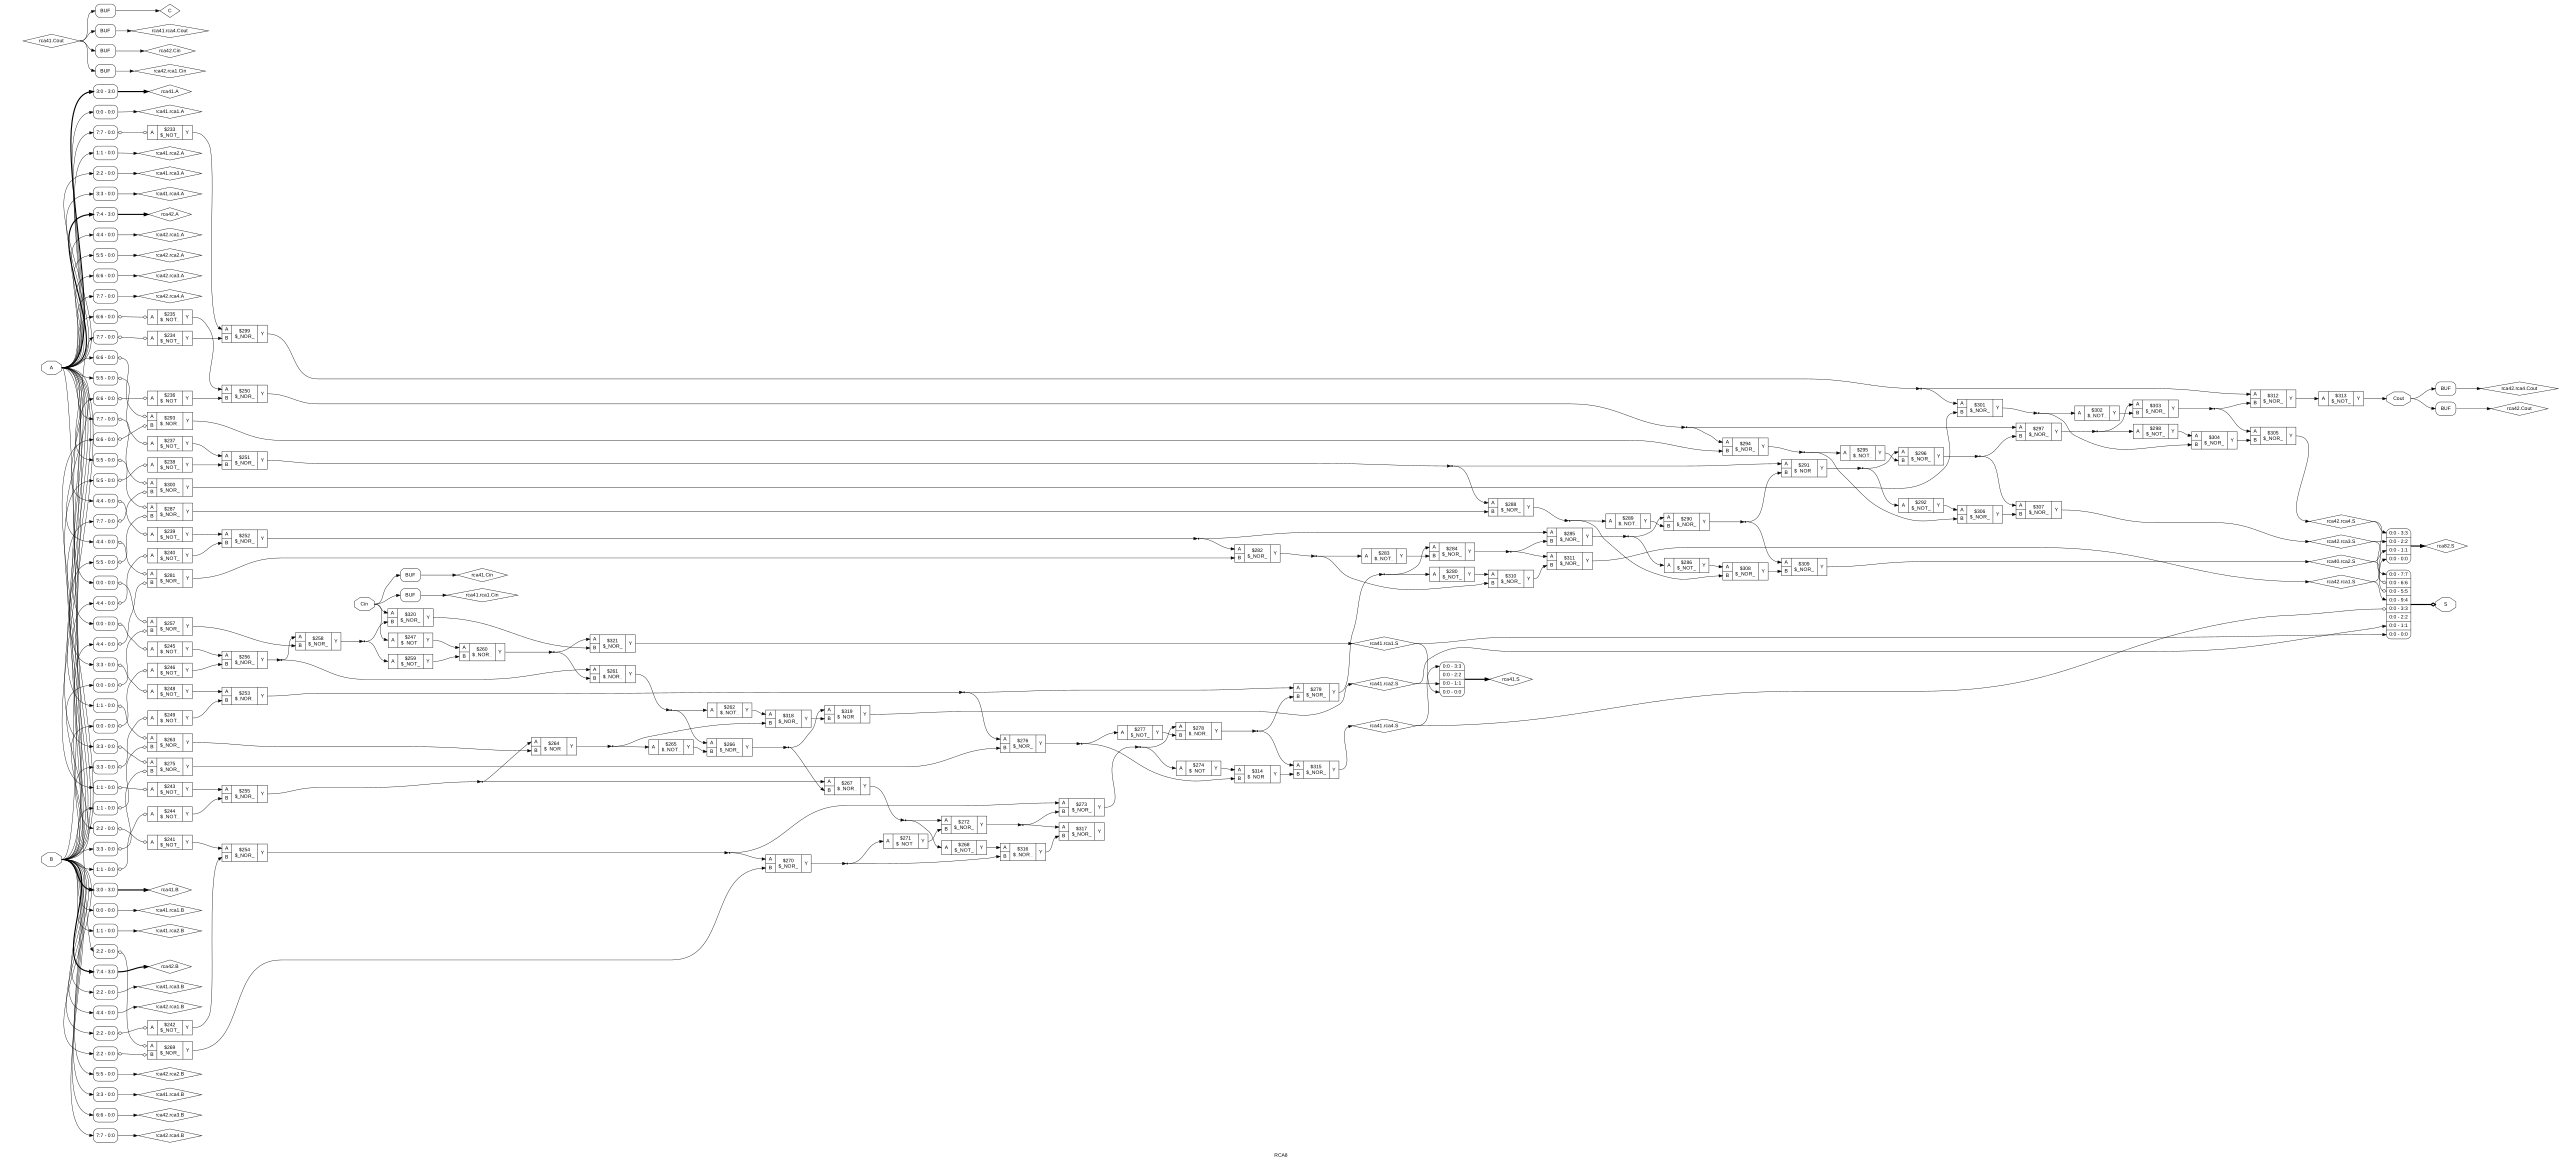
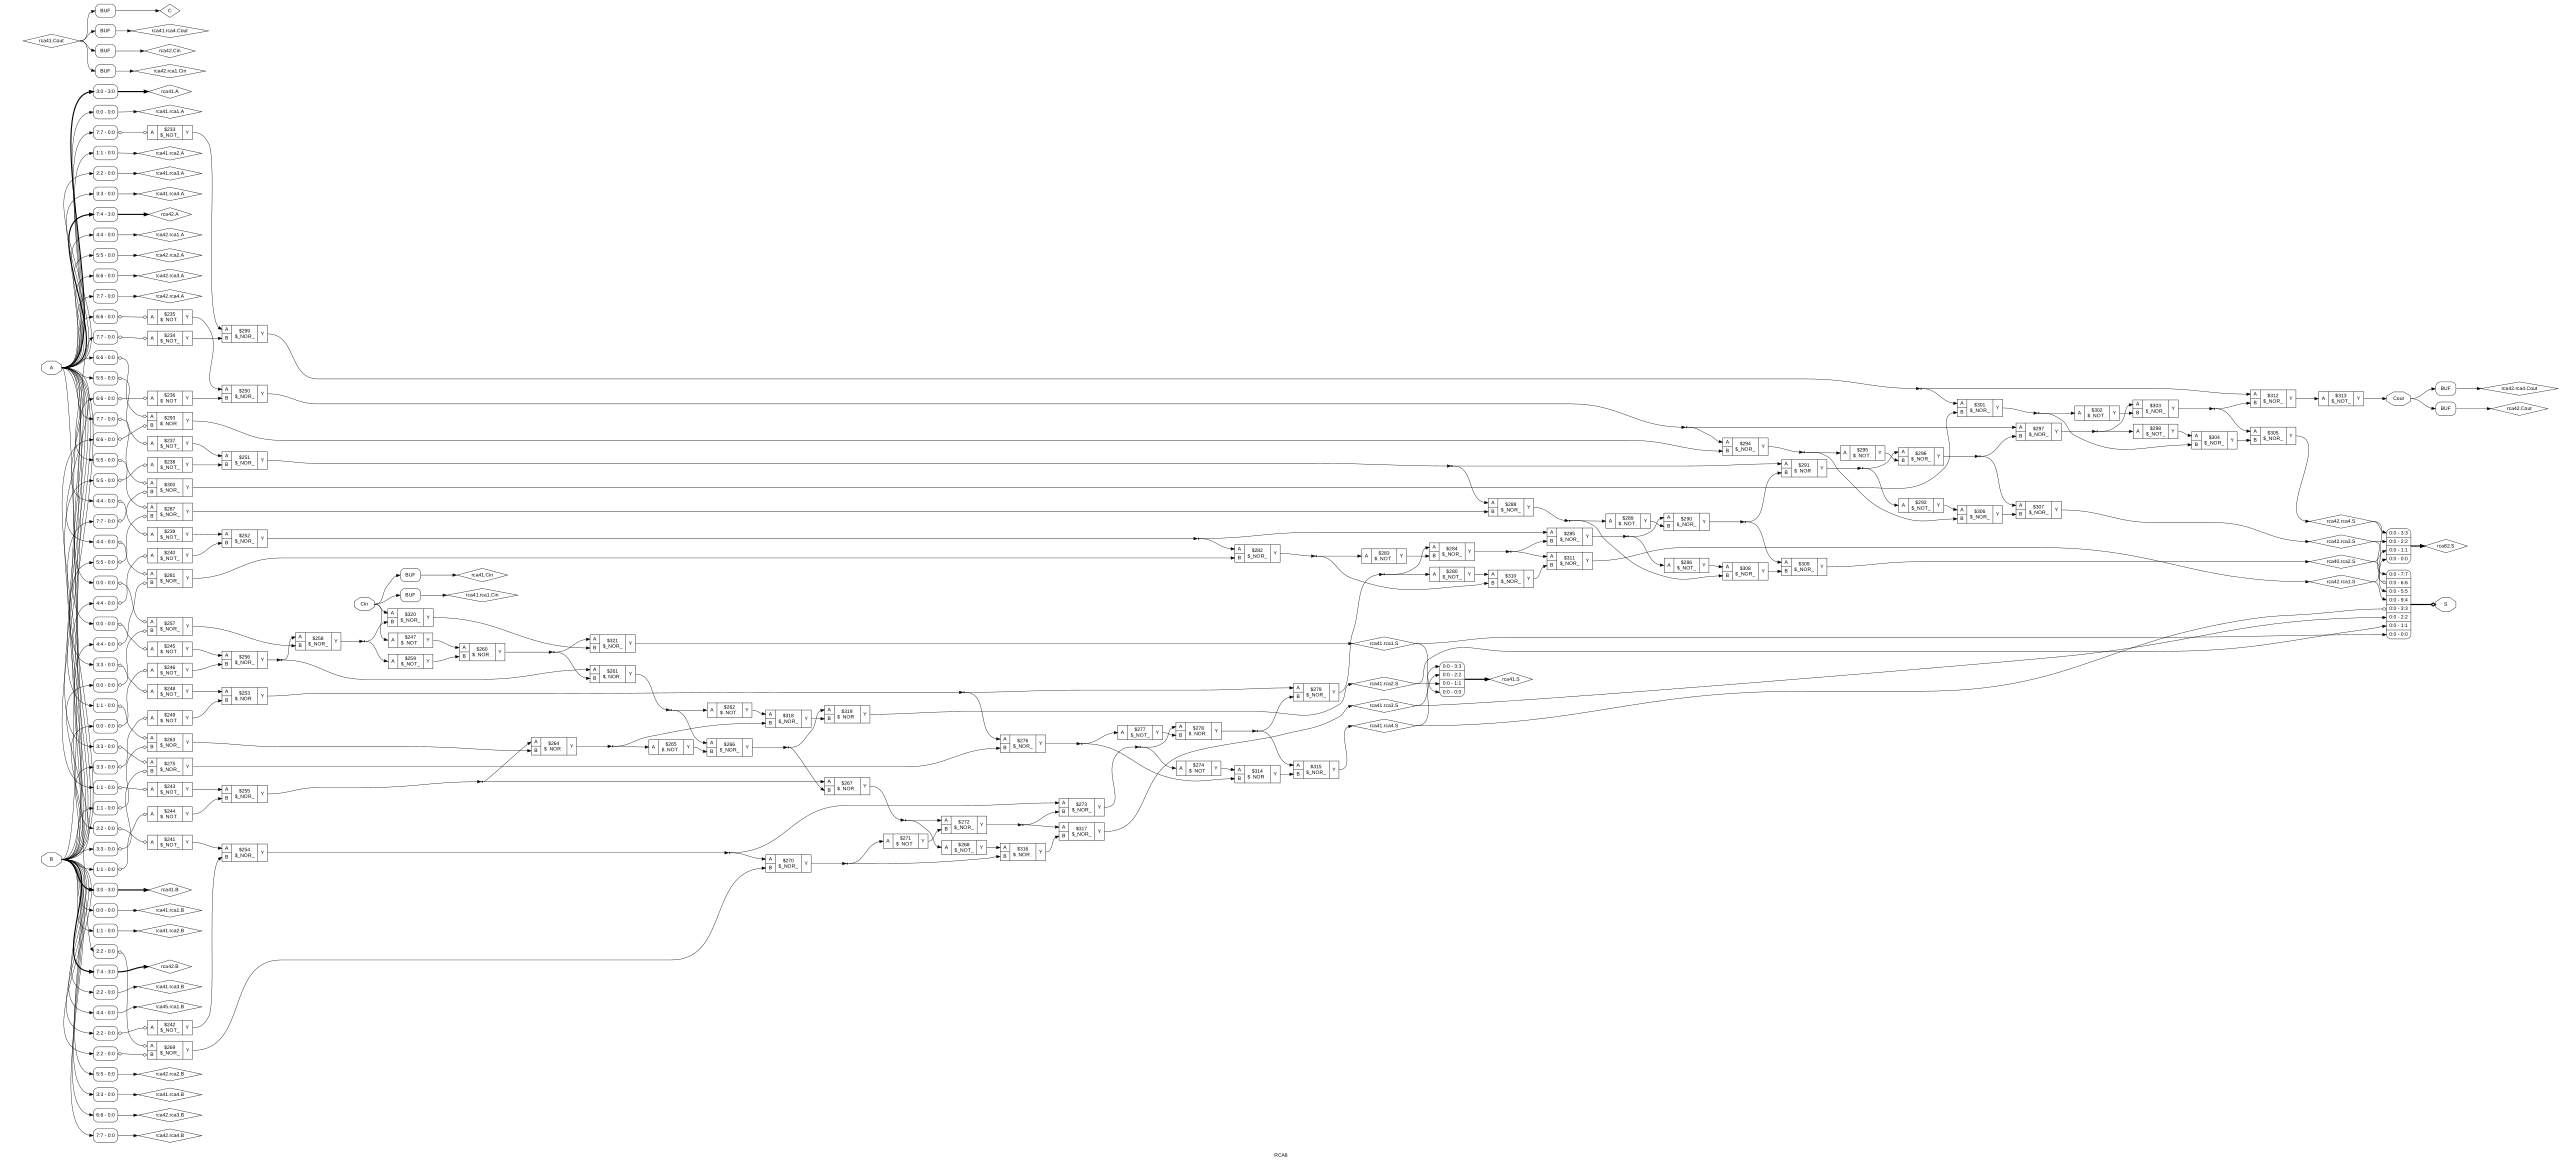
(2380, 583) -> (2380, 583)
none -> (1384, 706)
(170, 1007) -> (170, 1007)
